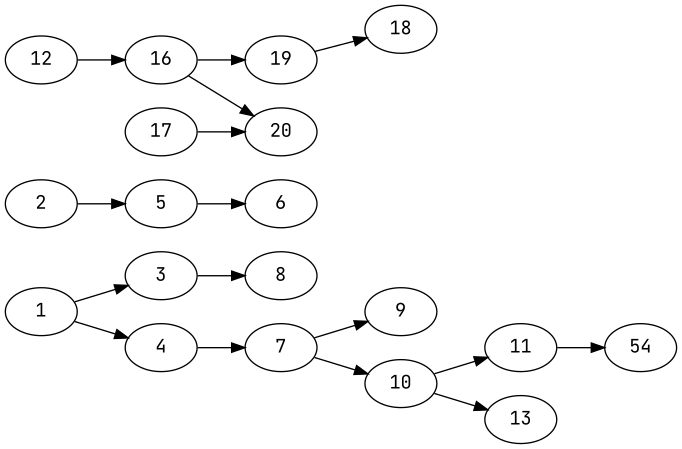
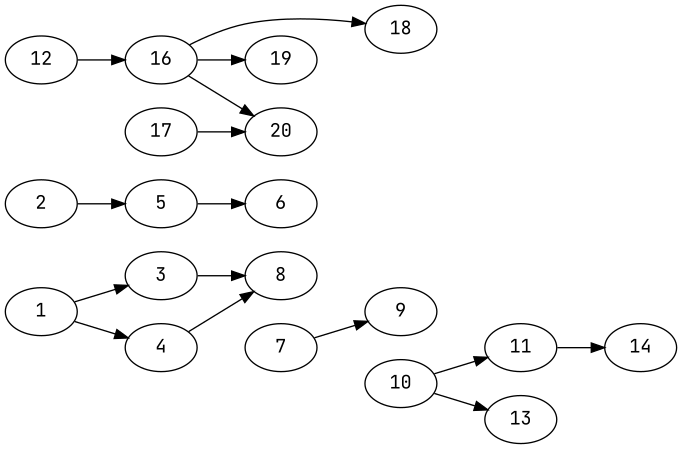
(335, 46) -> (269, 20)
(215, 348) -> (215, 315)
(641, 348) -> (641, 348)
(335, 364) -> none
